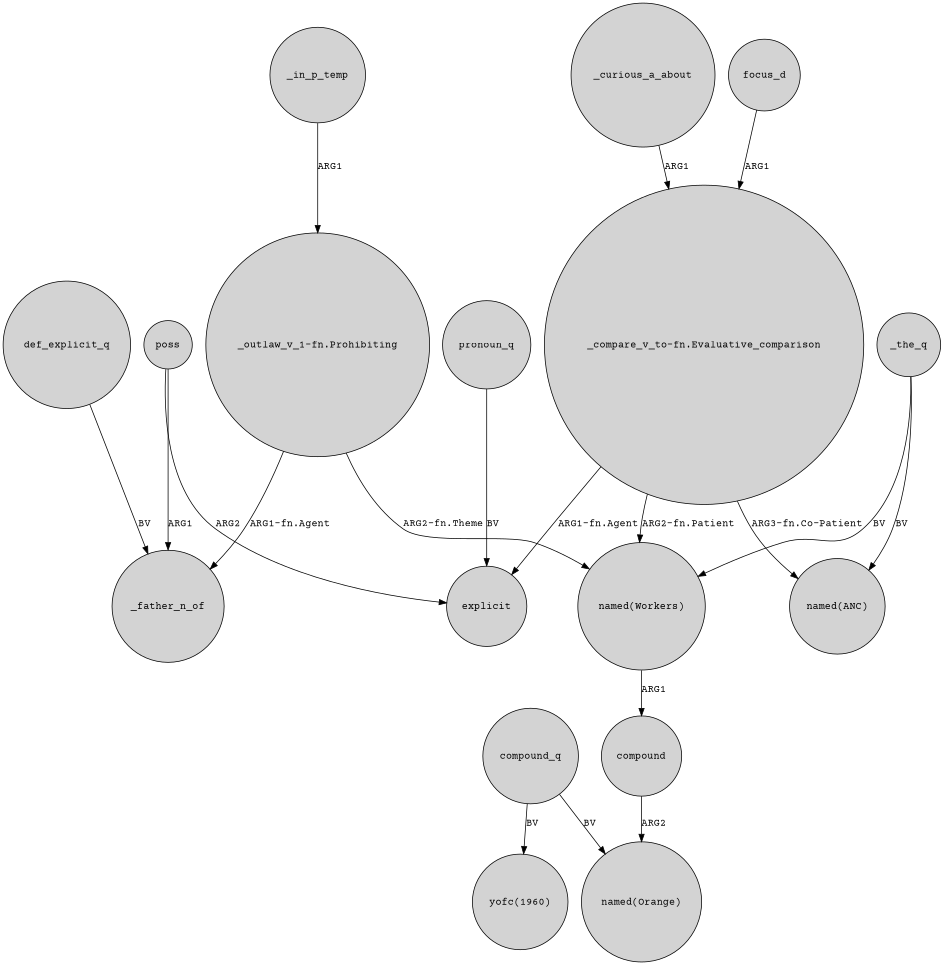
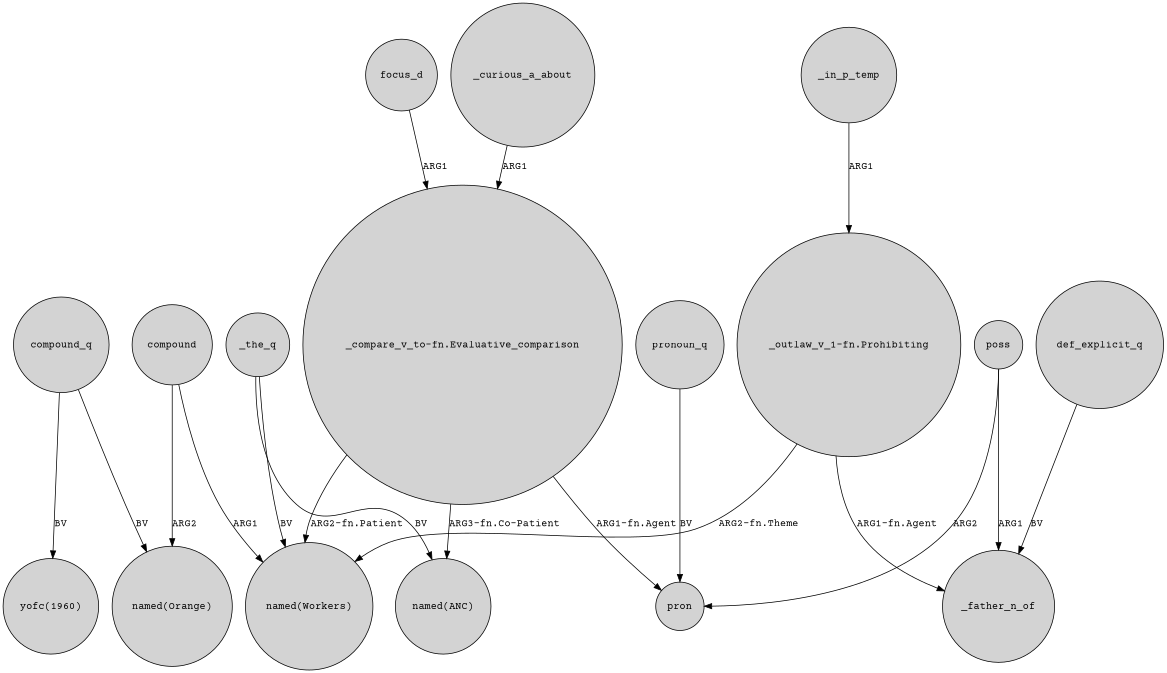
(487, 606) -> (680, 606)
(642, 689) -> (206, 476)
